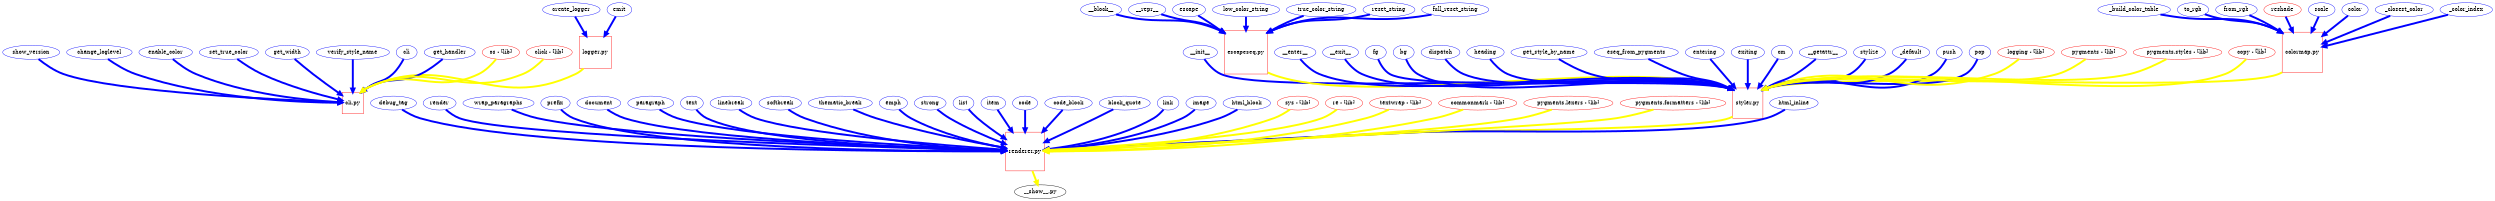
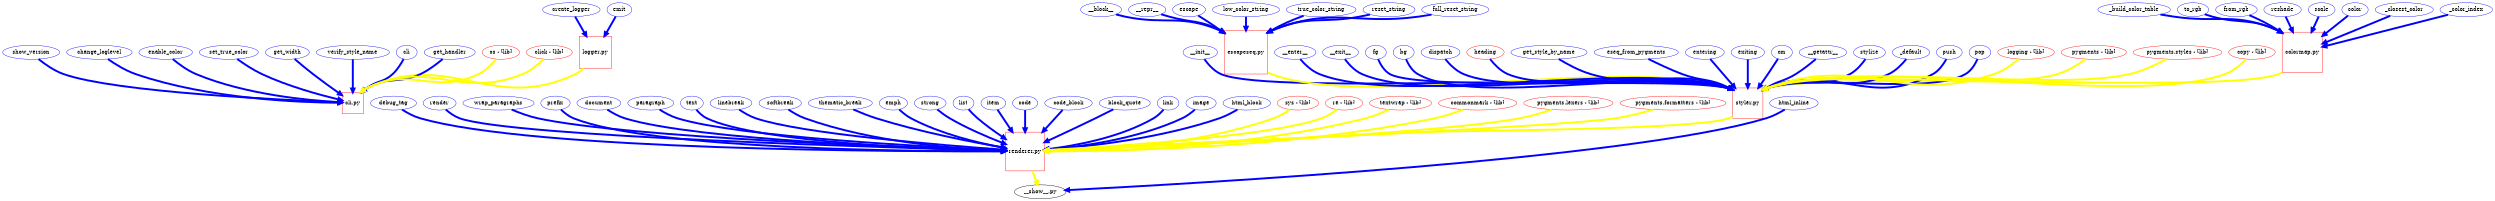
(2283, 10) -> (2283, 10)
(1485, 52) -> (1485, 52)
(1584, 132) -> (1429, 166)
